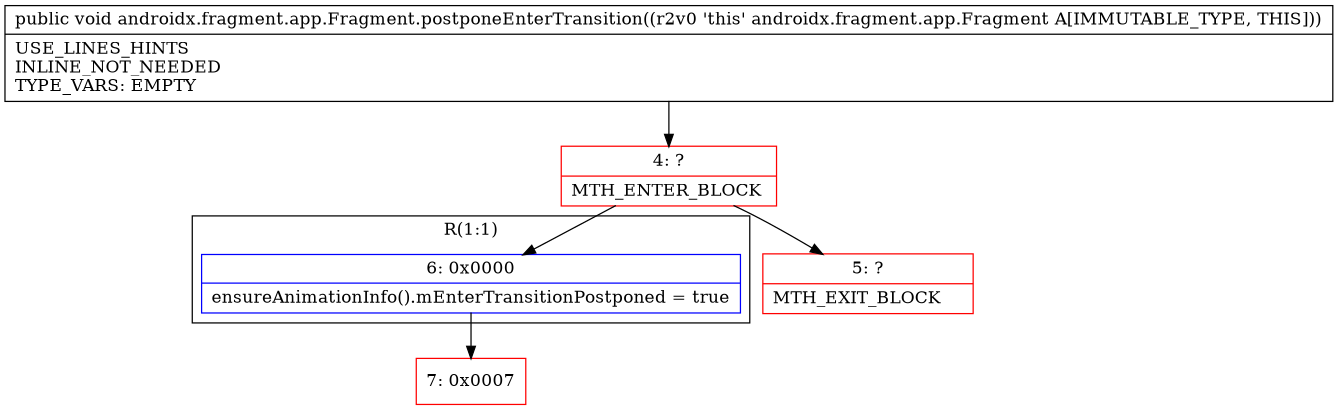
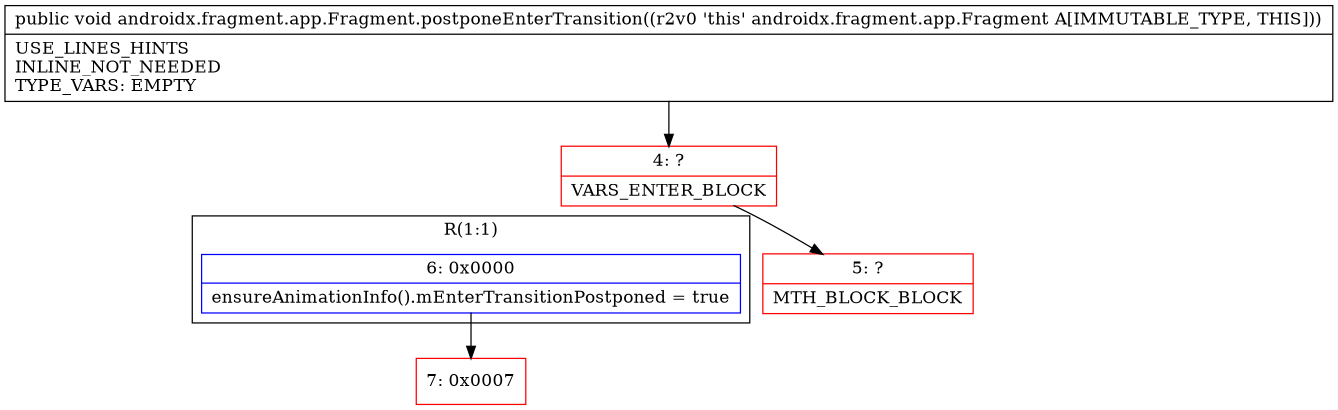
(667, 190) -> (669, 190)
(575, 227) -> none
(857, 298) -> (868, 298)
